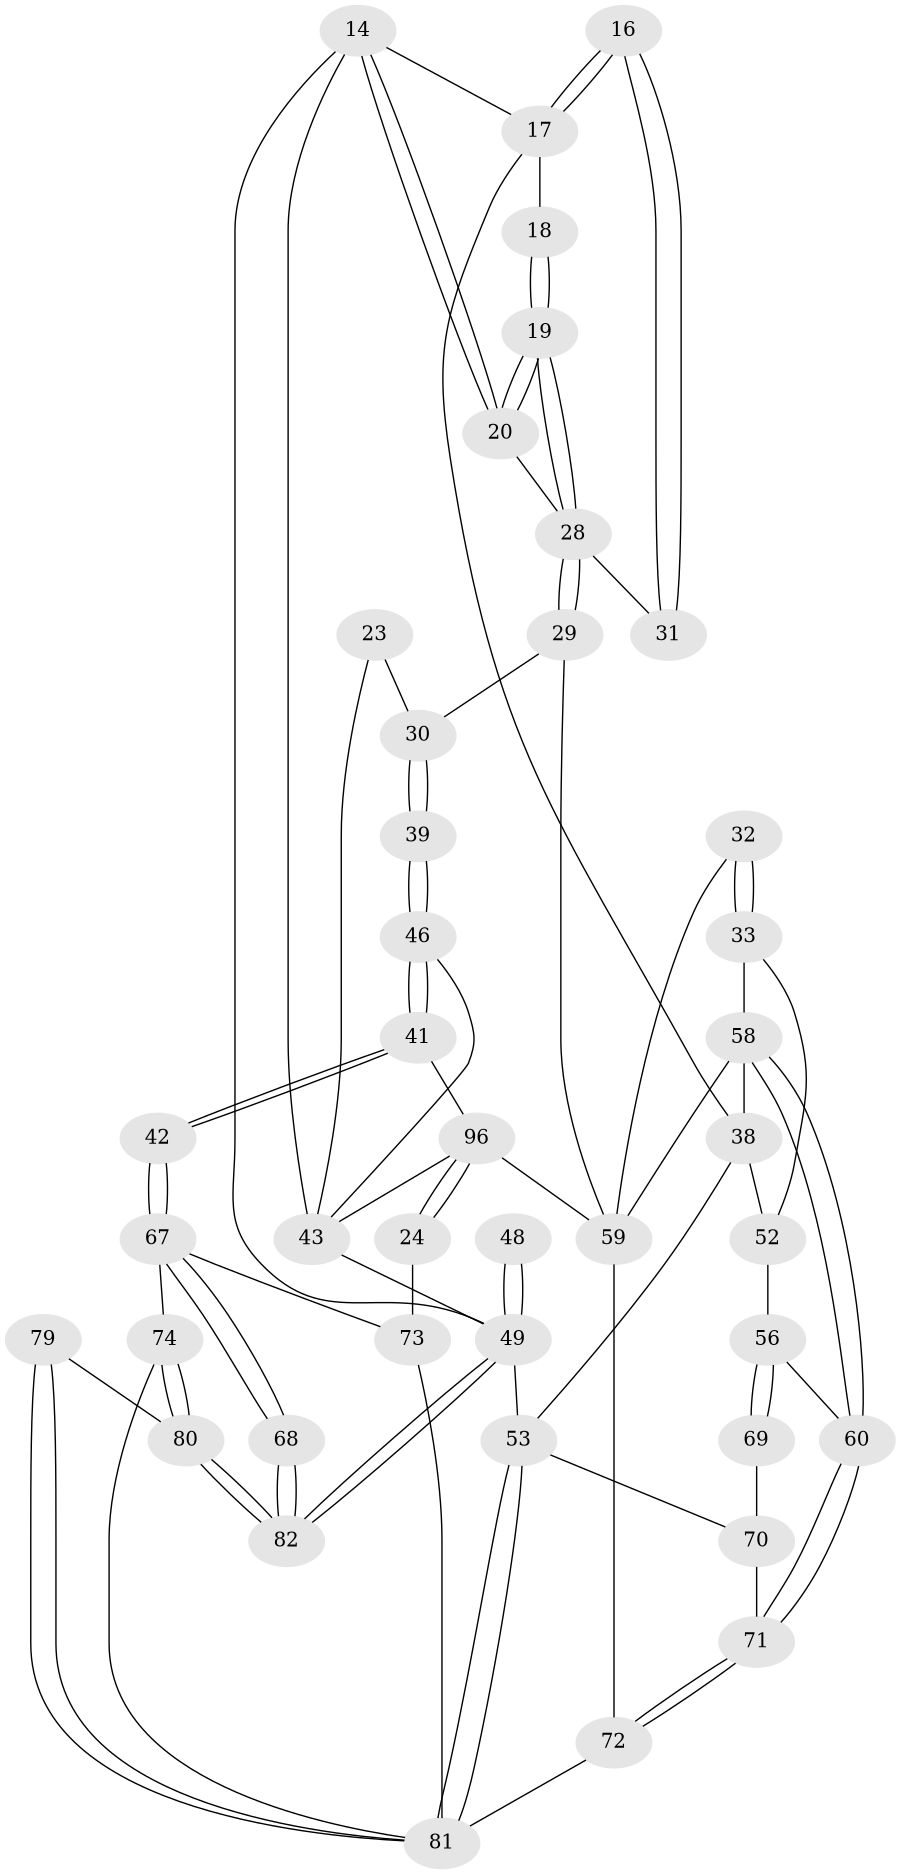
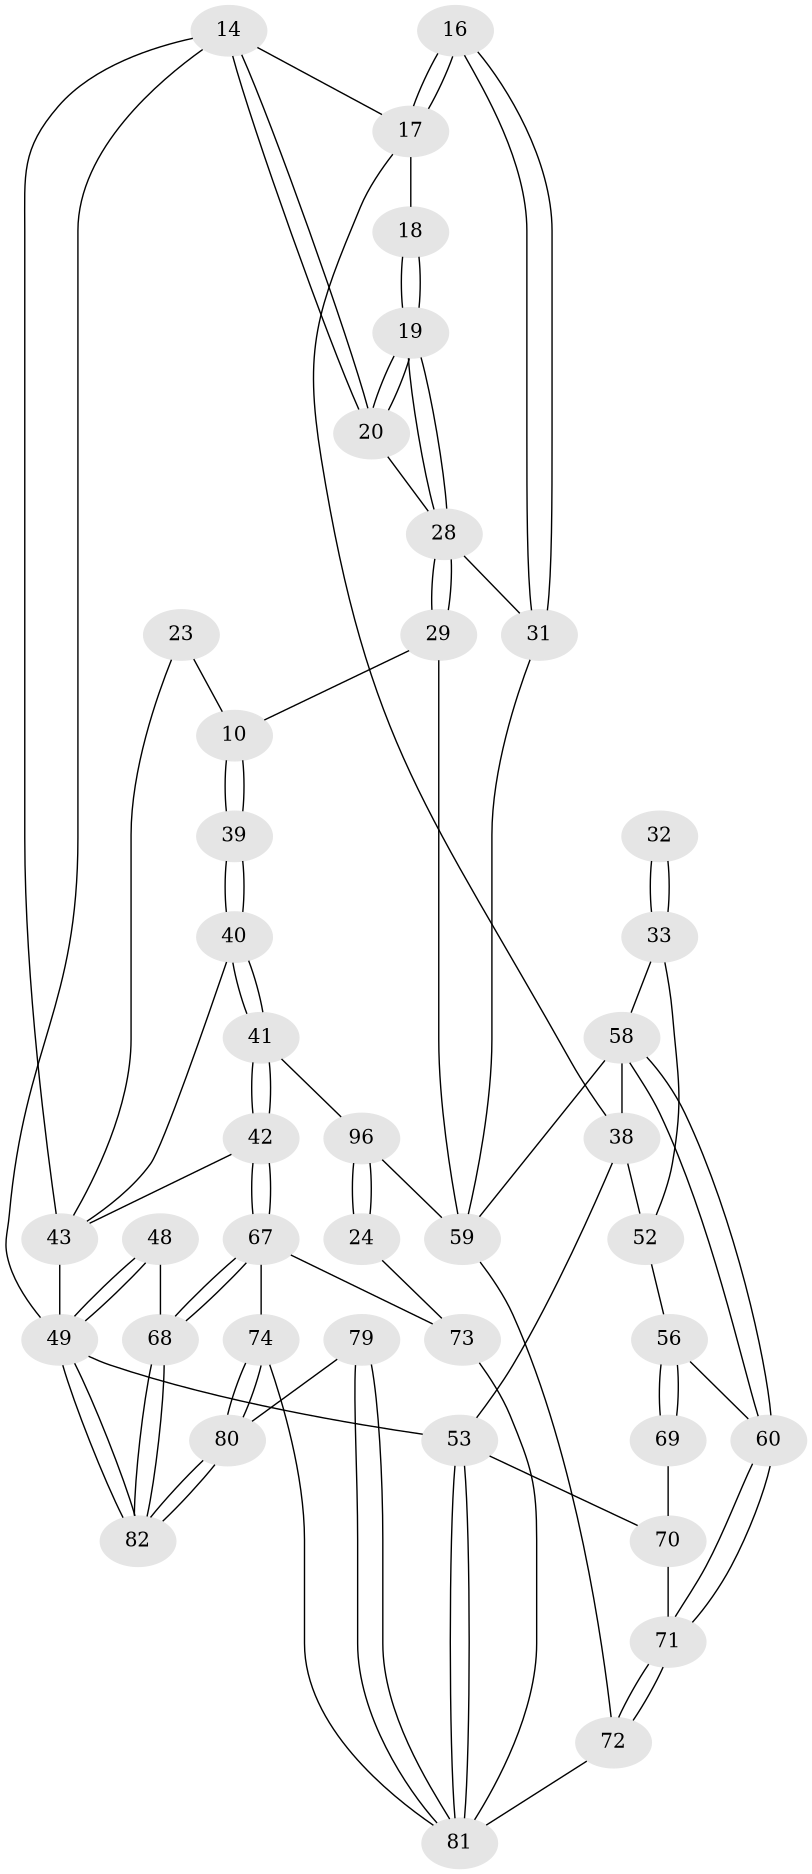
(418, 736) -> (235, 736)
(418, 937) -> (235, 937)
(653, 1030) -> (492, 949)
(394, 1189) -> (160, 1189)
none -> (160, 1290)
